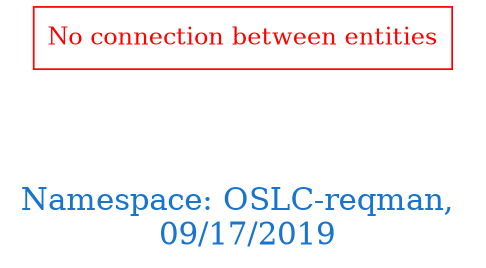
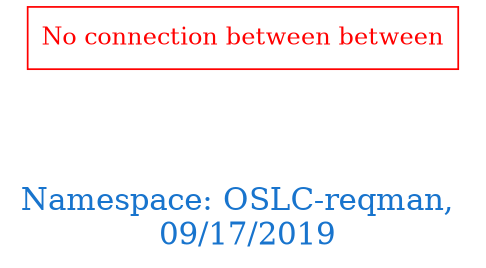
(243, 38) -> (243, 38)
